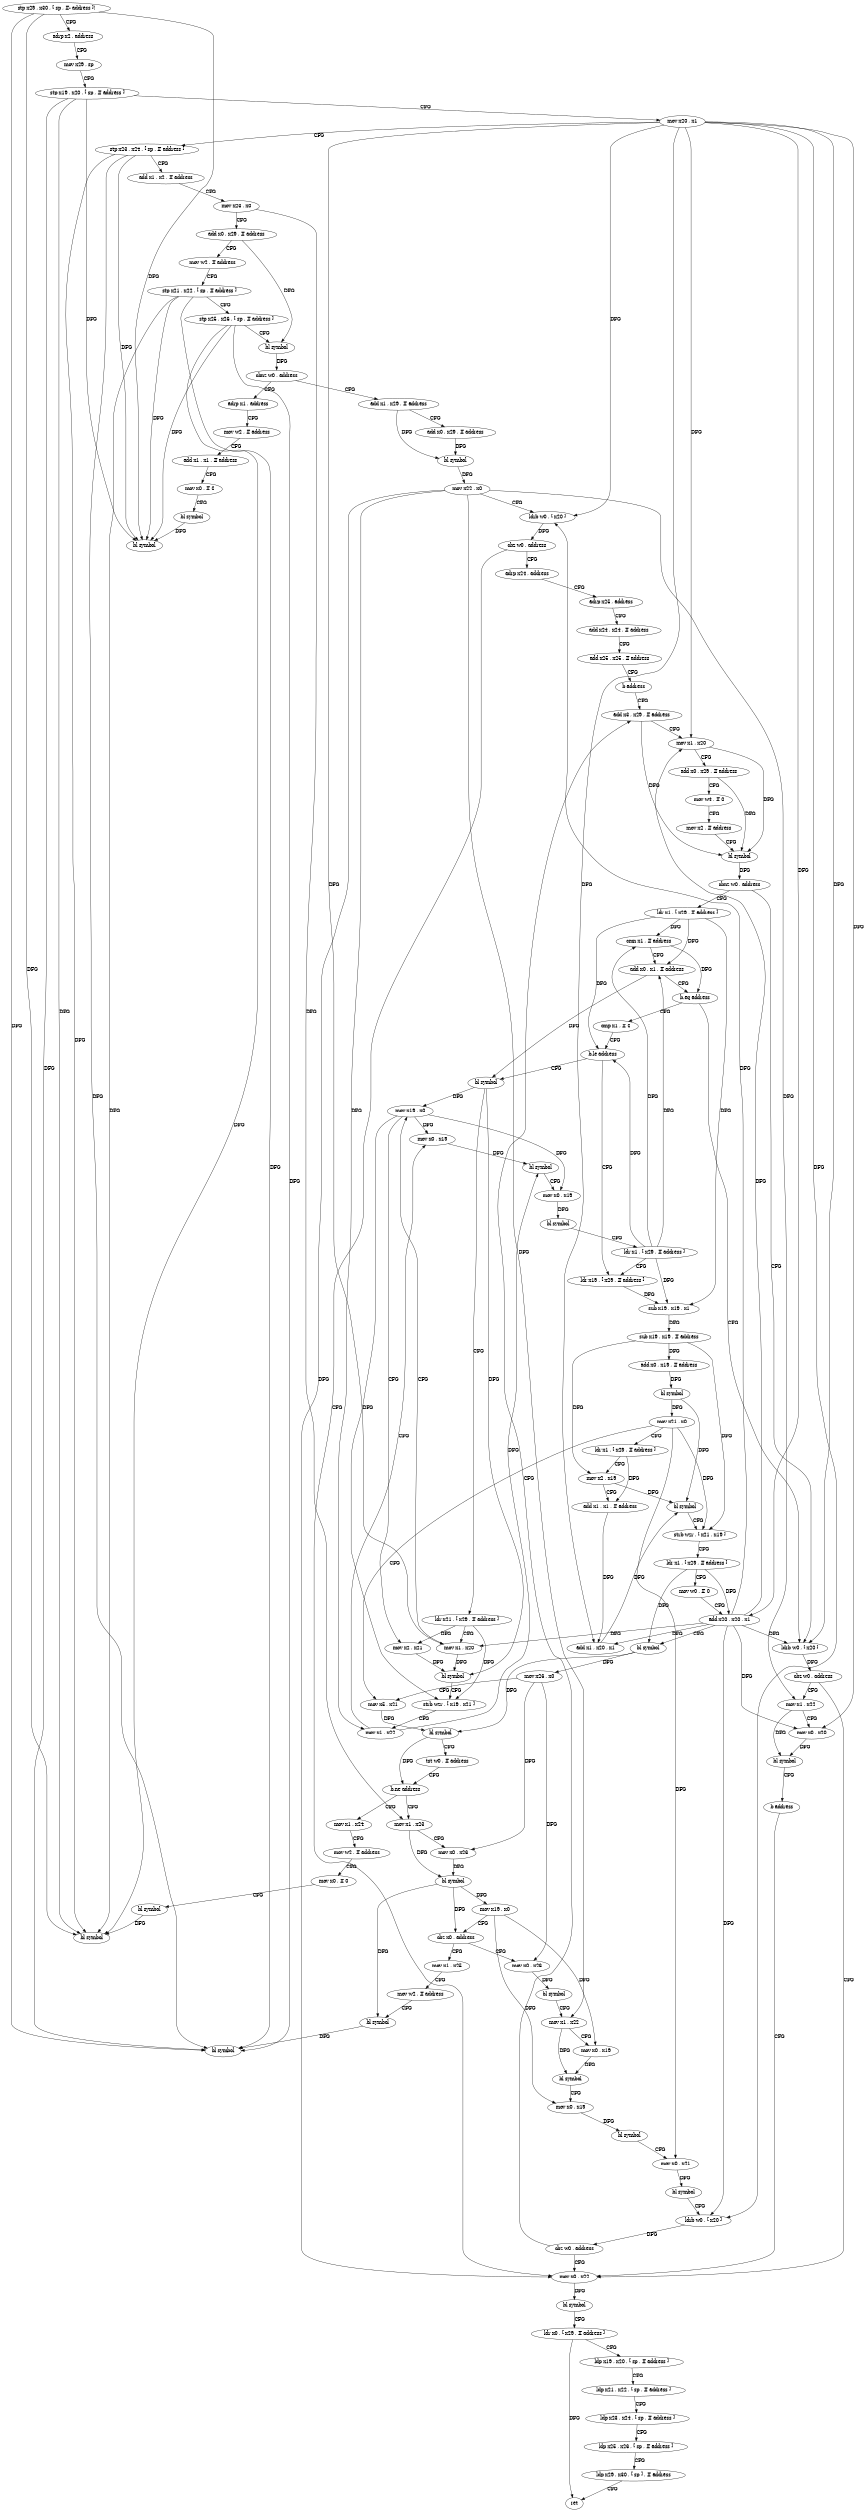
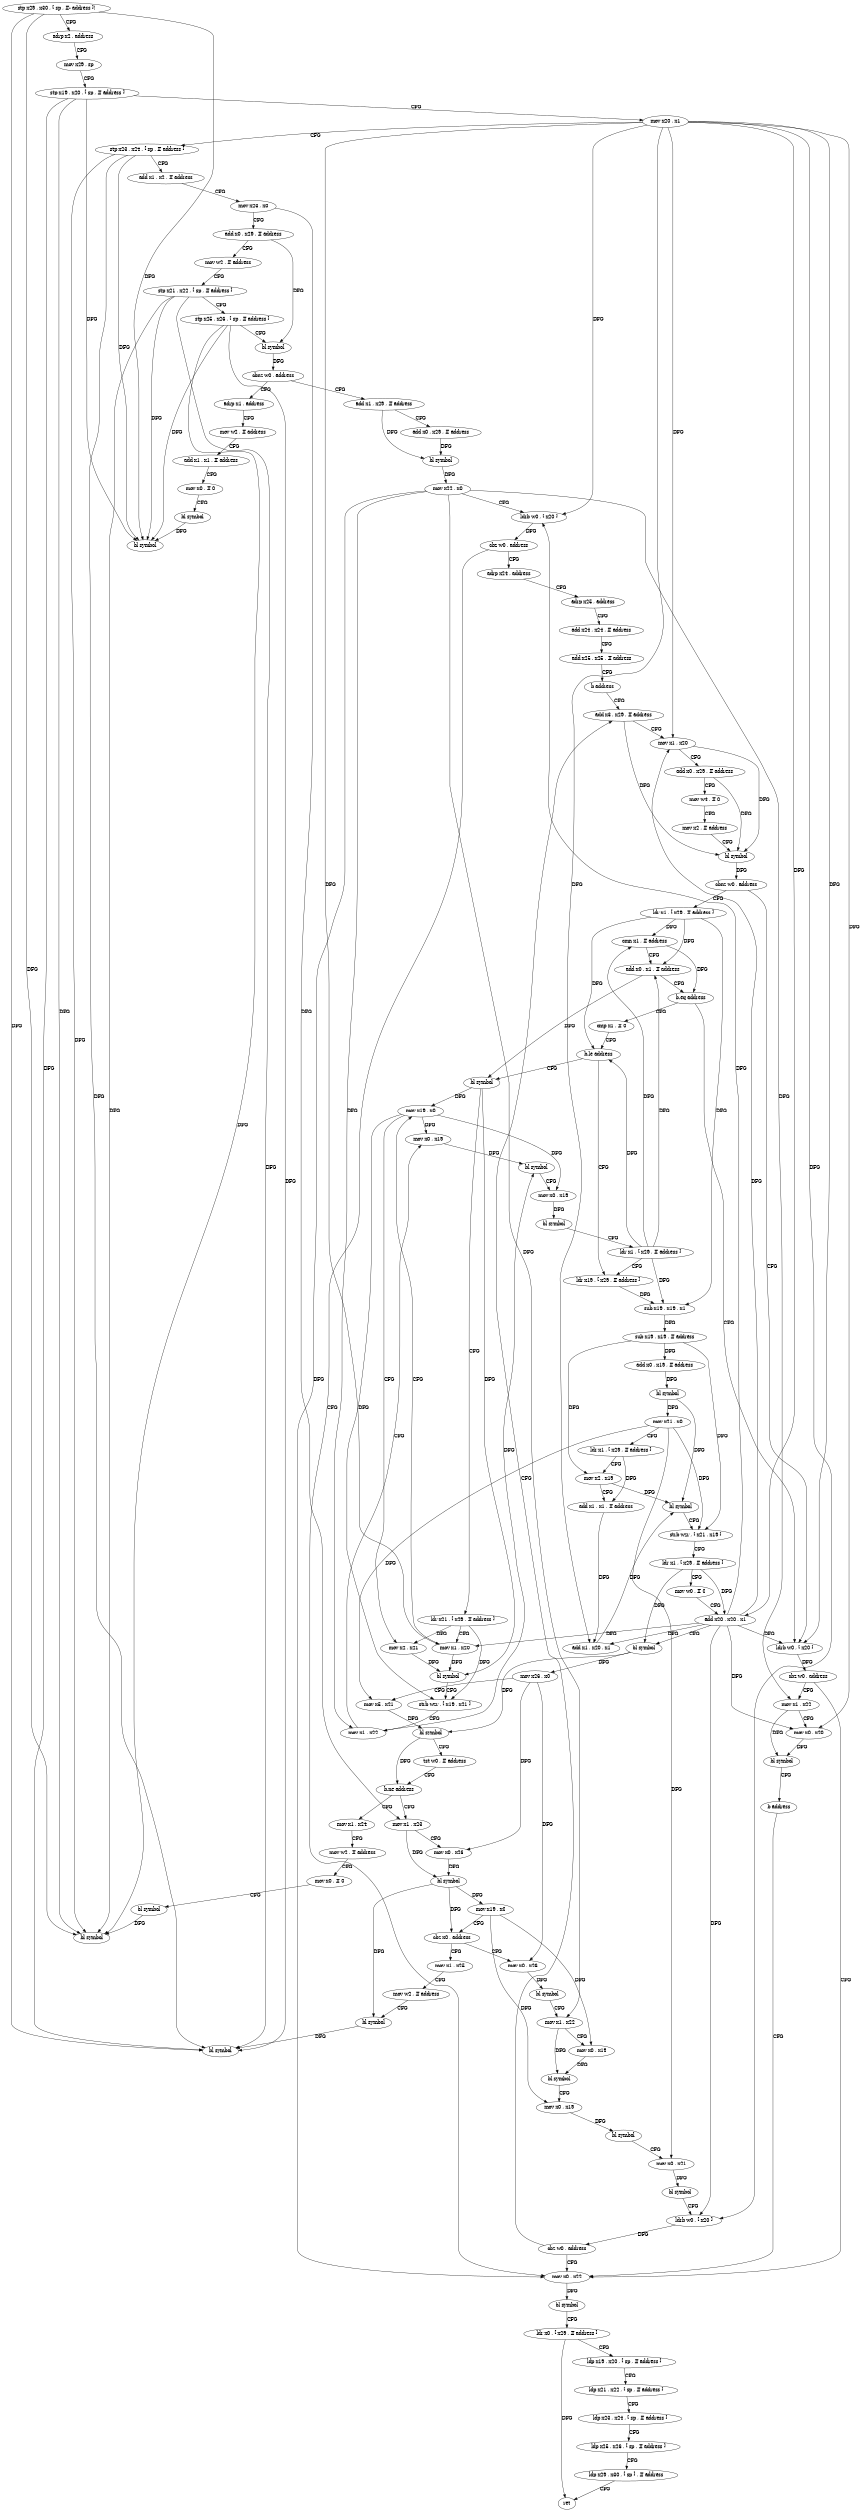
(395, 1564) -> (391, 1564)
